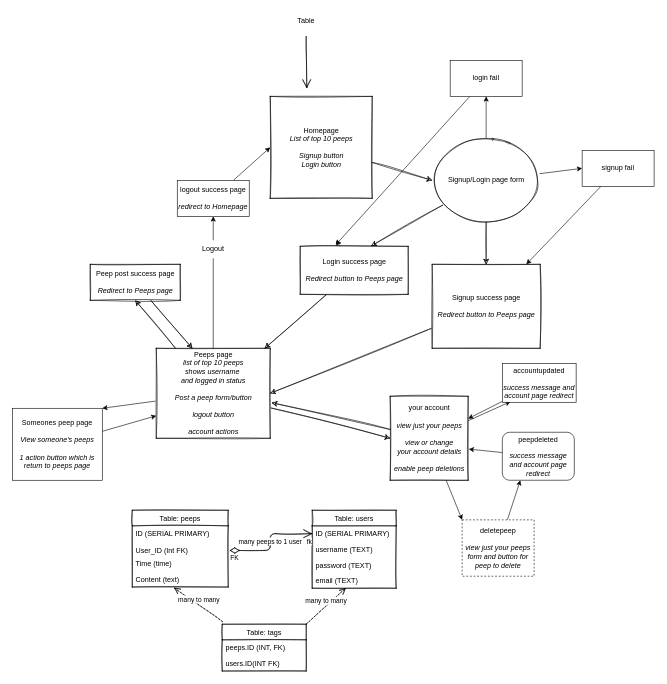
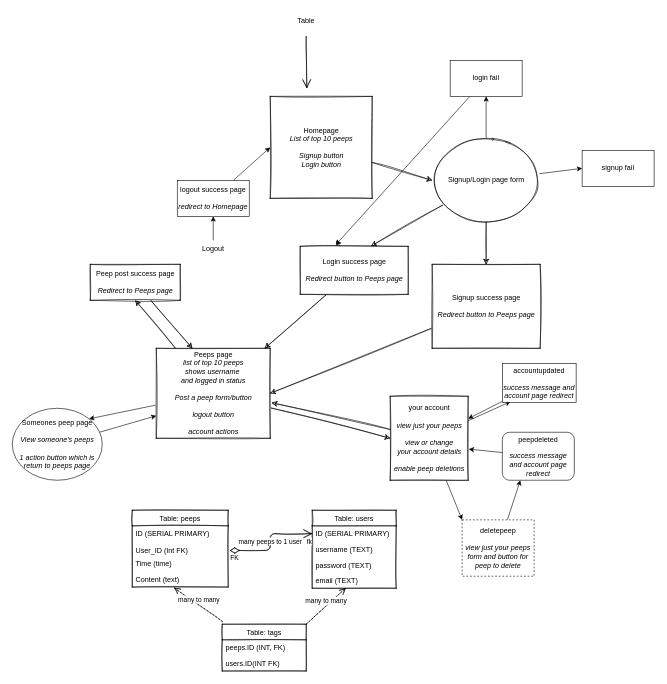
(537, 253) -> none
(213, 302) -> none
(57, 444) -> (57, 444)
